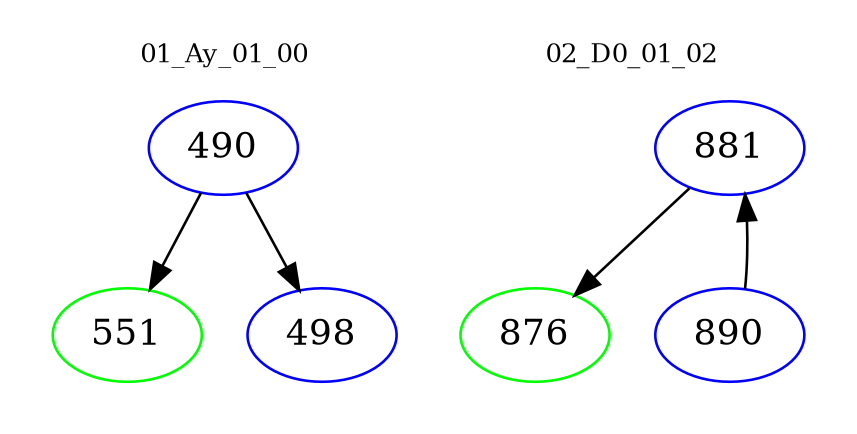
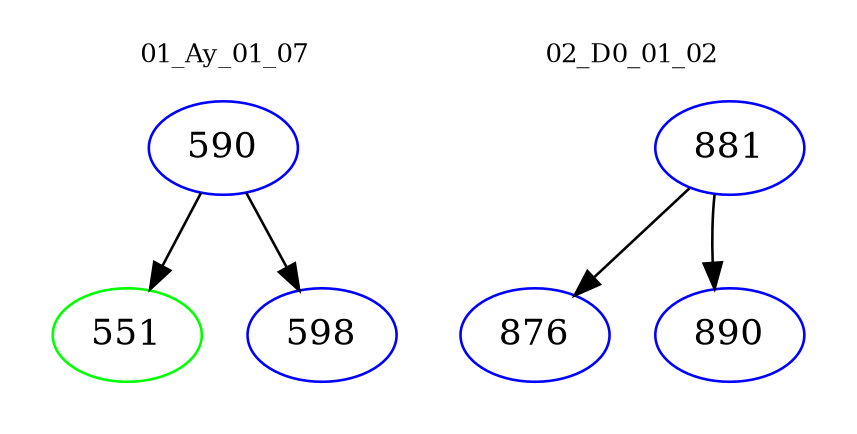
(225, 56) -> (225, 56)
(223, 148) -> (223, 148)
(747, 255) -> (712, 228)
(322, 335) -> (322, 335)
(535, 335) -> (535, 335)
